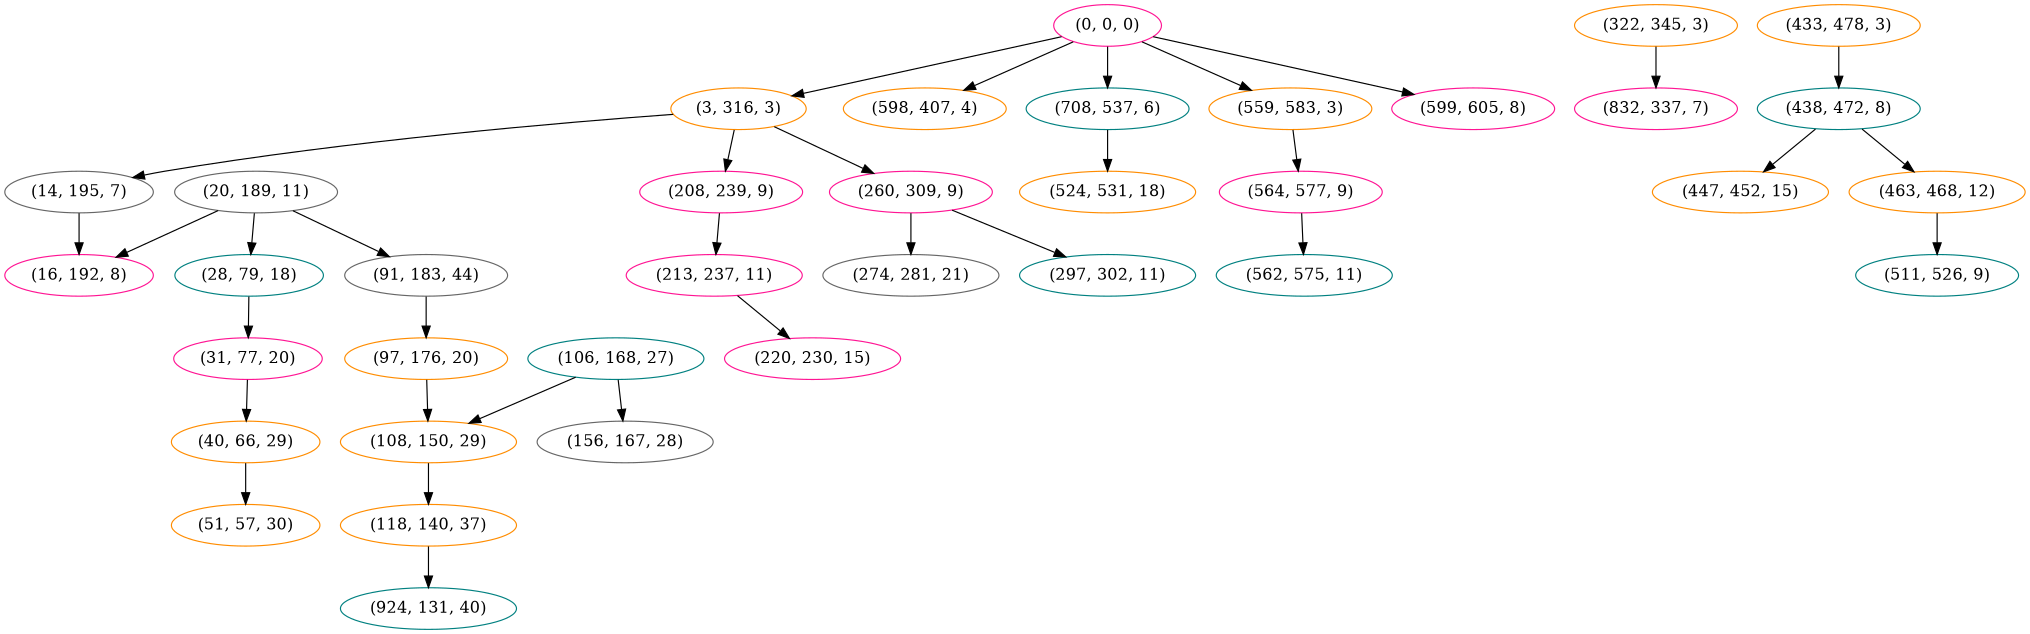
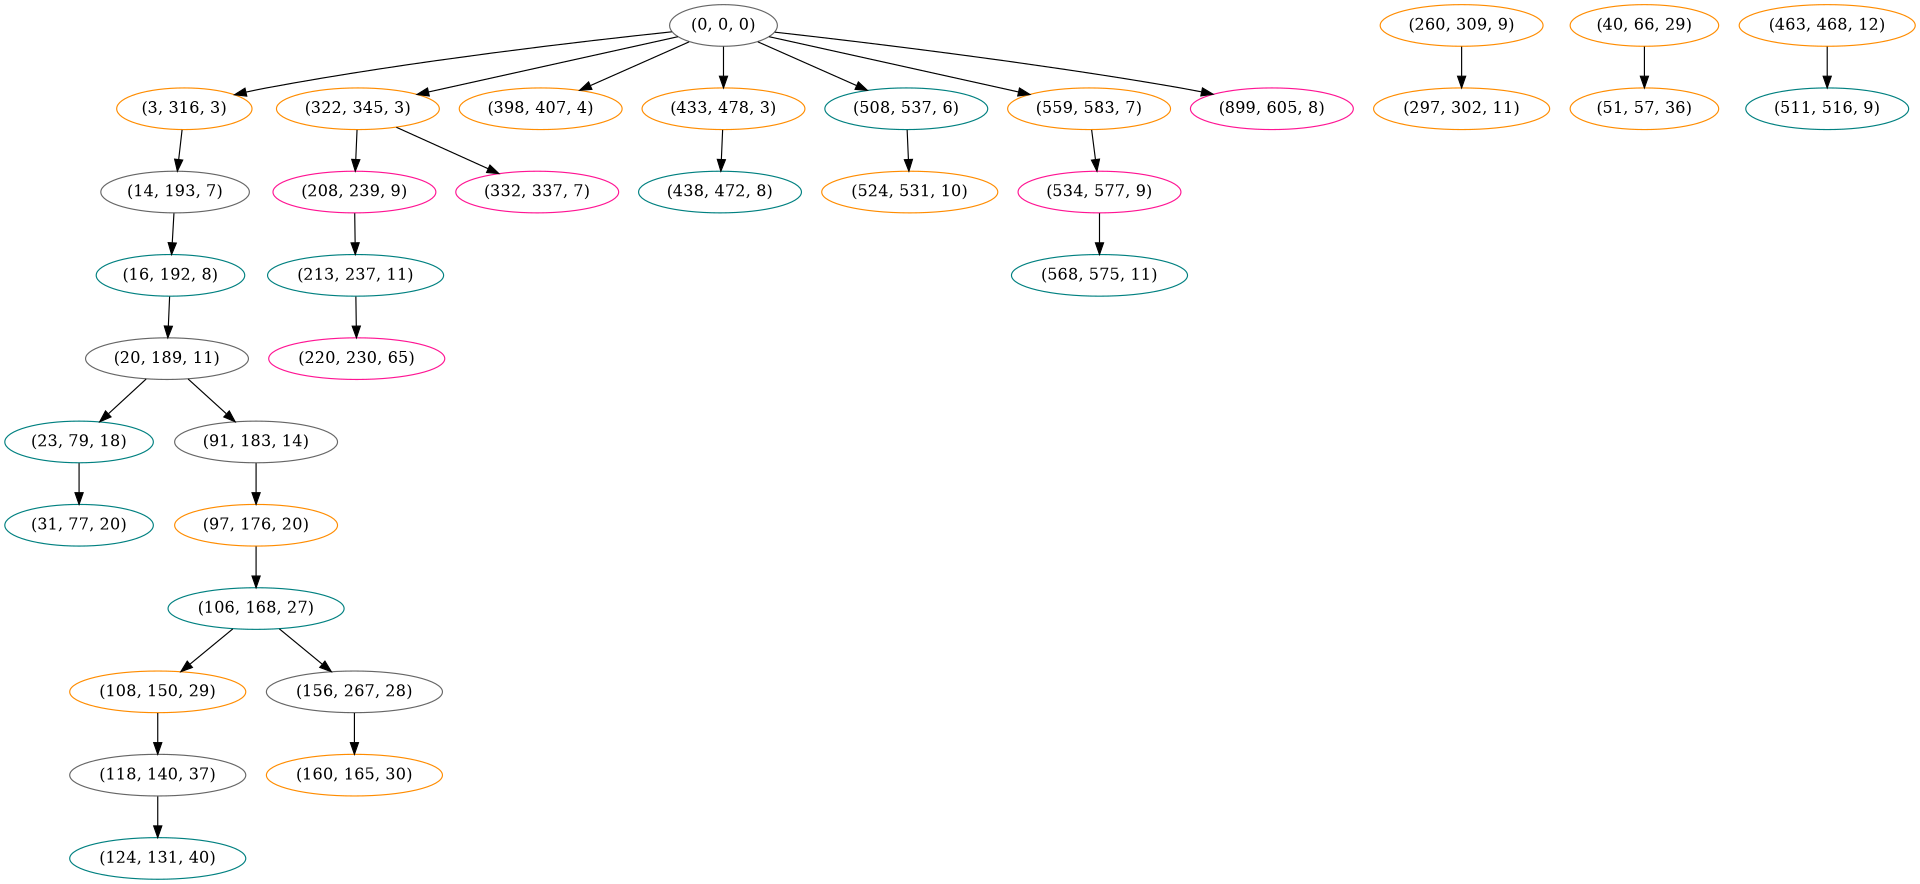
(1108, 25) -> (723, 25)
none -> (723, 61)
none -> (553, 64)
(925, 109) -> (541, 109)
(1108, 109) -> (906, 109)
(1290, 109) -> (1089, 109)
(1473, 109) -> (1272, 109)
(1656, 109) -> (537, 192)
(731, 145) -> (356, 145)
(1883, 147) -> none
(819, 148) -> none
(79, 192) -> (175, 192)
(911, 192) -> (1462, 25)
(1108, 192) -> (910, 192)
(1301, 192) -> (1099, 192)
(1740, 192) -> none
(172, 232) -> (169, 311)
(79, 275) -> (170, 275)
(249, 275) -> (79, 442)
(426, 275) -> (256, 442)
(714, 275) -> (356, 275)
(911, 275) -> none
(1108, 275) -> (1462, 109)
(1304, 275) -> (1099, 275)
(1937, 275) -> (1827, 109)
(248, 359) -> (79, 525)
(813, 359) -> (357, 359)
(247, 395) -> none
(427, 395) -> (256, 561)
(625, 442) -> (354, 692)
(246, 525) -> (1644, 109)
(428, 525) -> (158, 775)
(428, 609) -> (158, 858)
none -> (354, 775)
